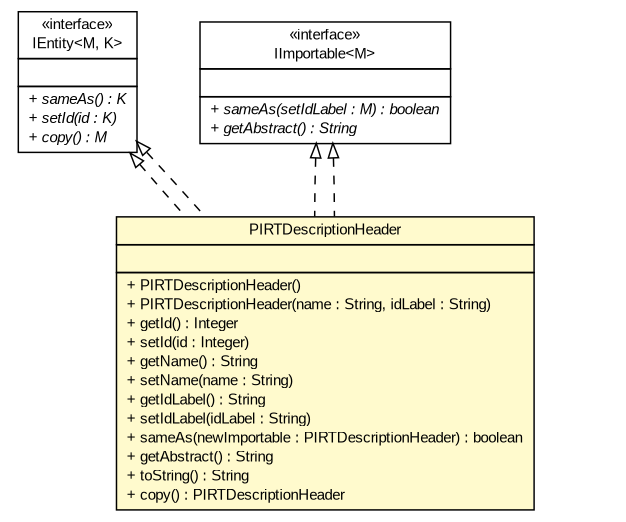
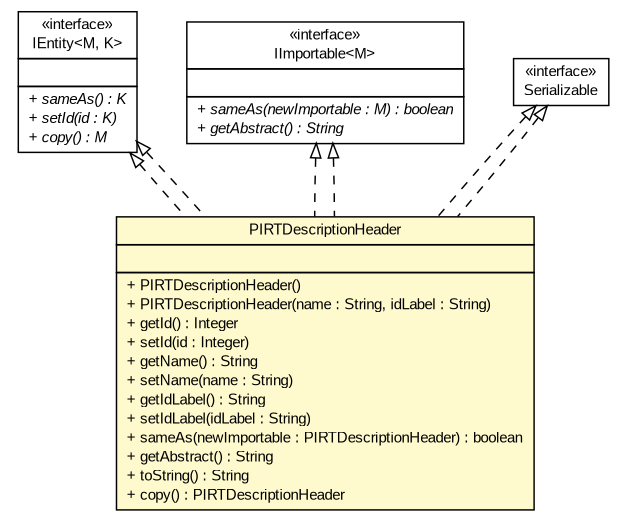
none -> (560, 82)
(325, 110) -> (325, 110)
